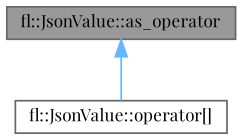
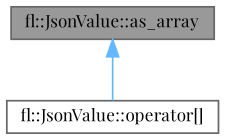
(121, 23) -> (113, 23)
